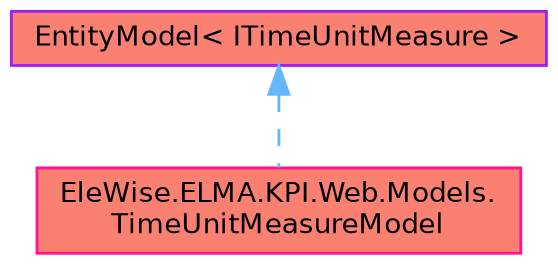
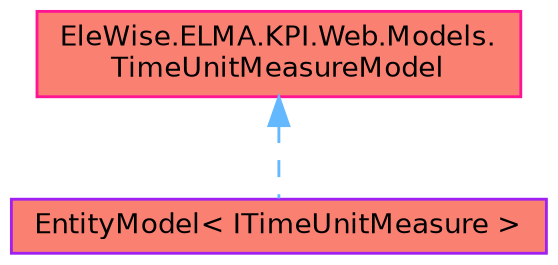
(279, 131) -> (279, 162)
